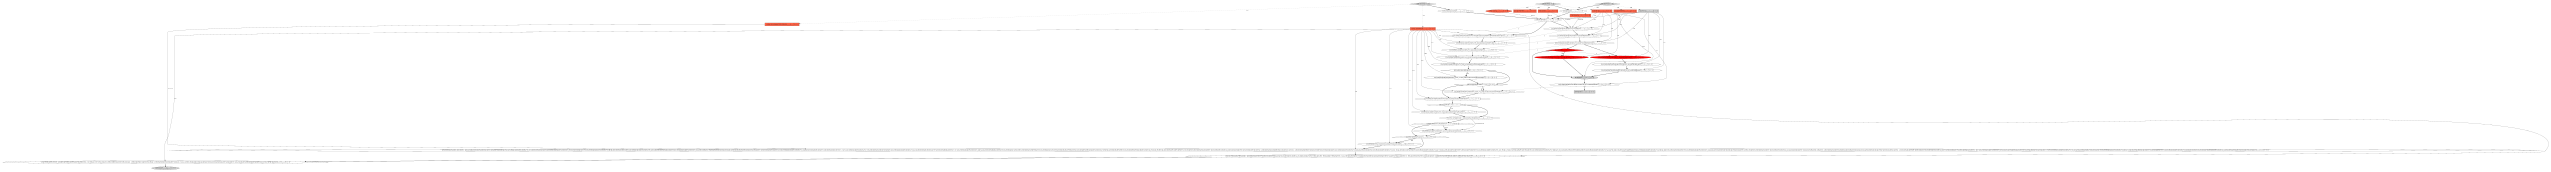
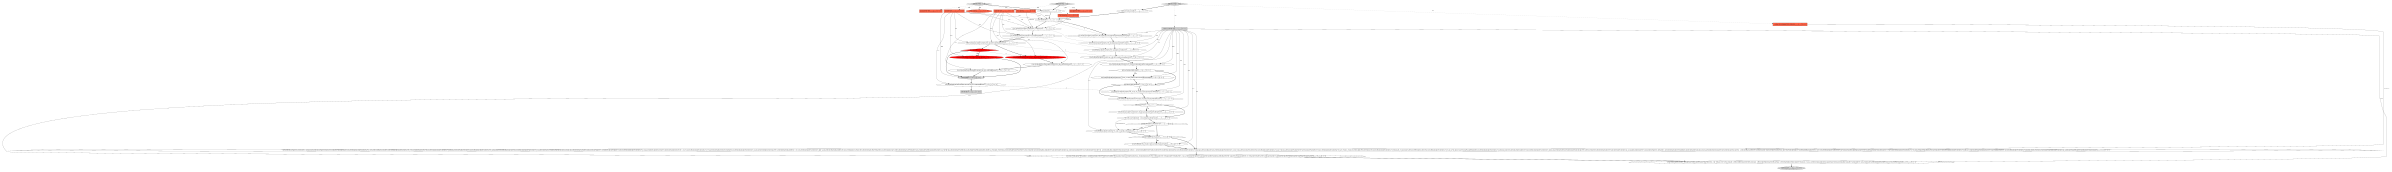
(1648, 11) -> (1004, 11)
(1523, 15) -> none
(1423, 29) -> (1175, 29)
